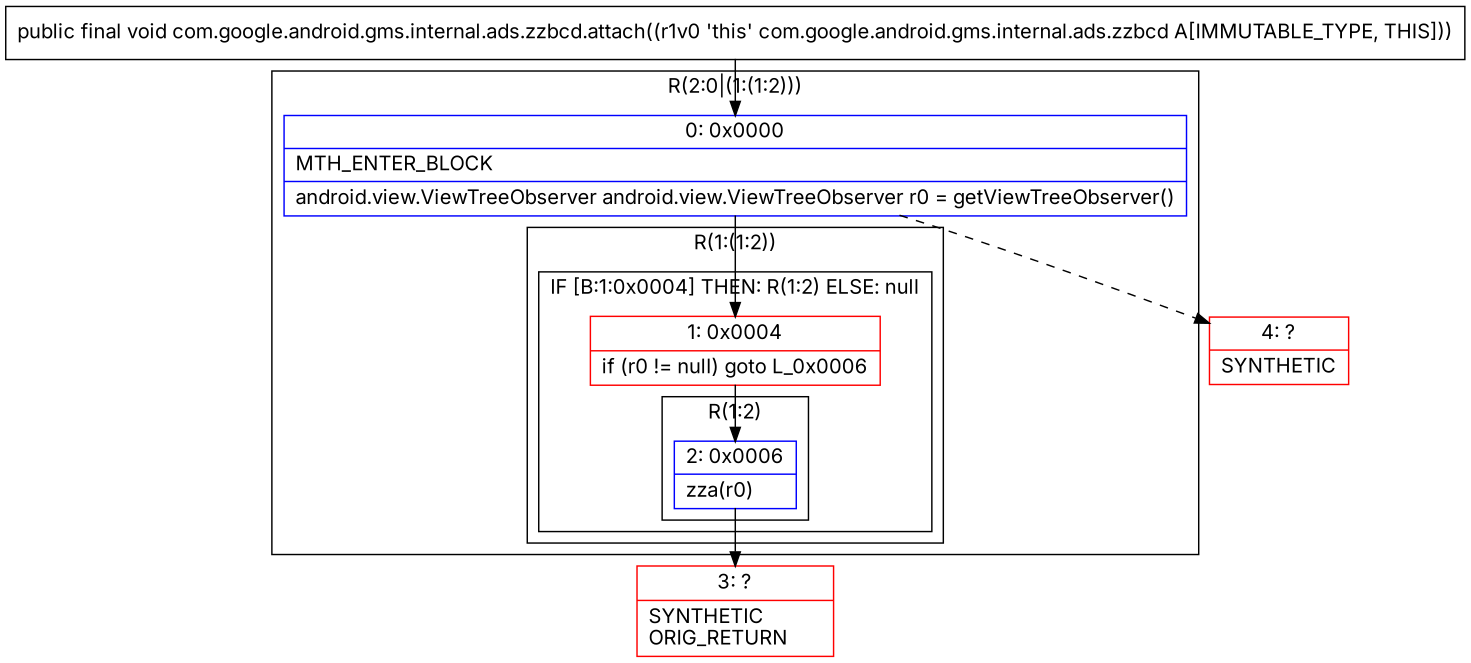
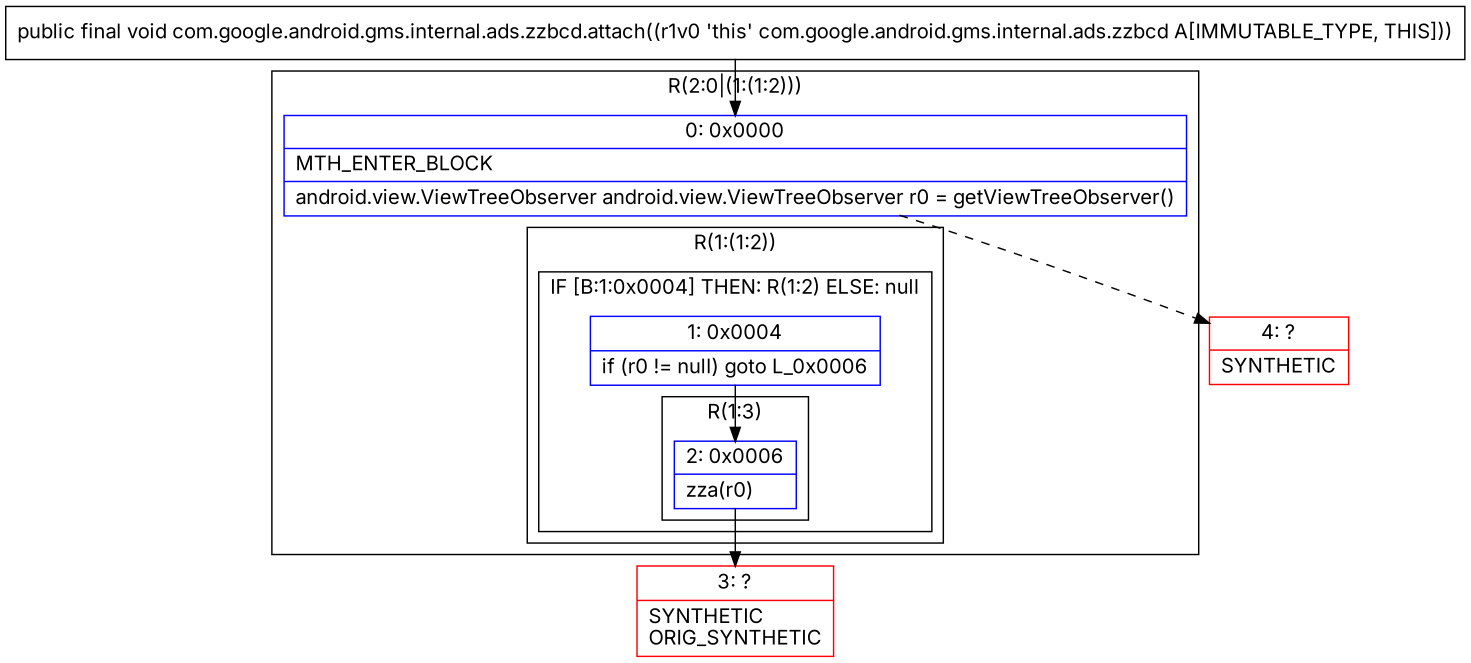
(735, 259) -> none
(735, 351) -> (735, 351)
(735, 413) -> (735, 413)
(718, 638) -> (735, 638)
